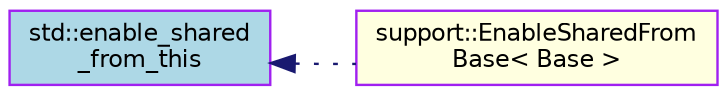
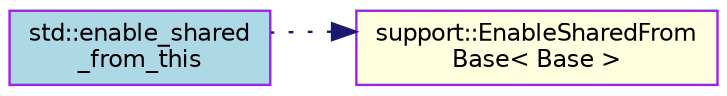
(325, 64) -> (301, 32)
